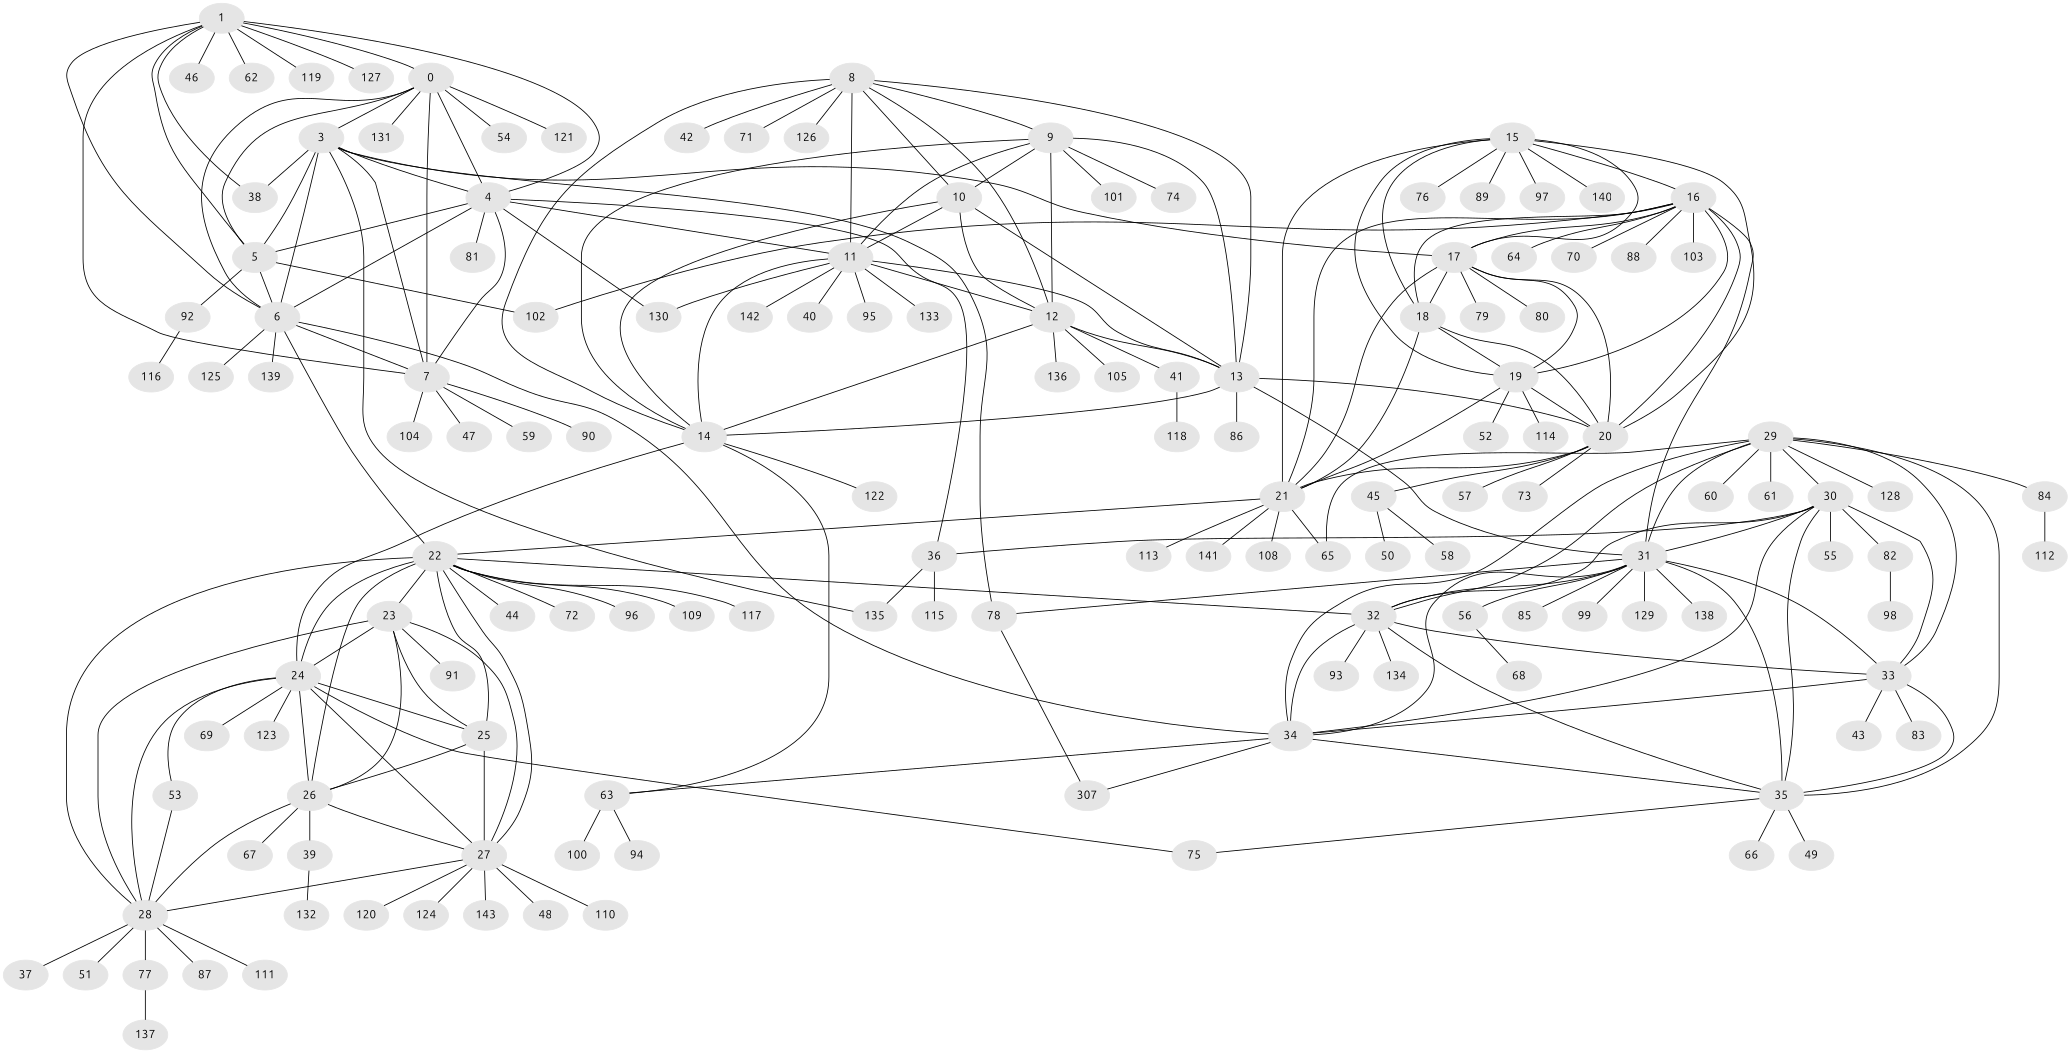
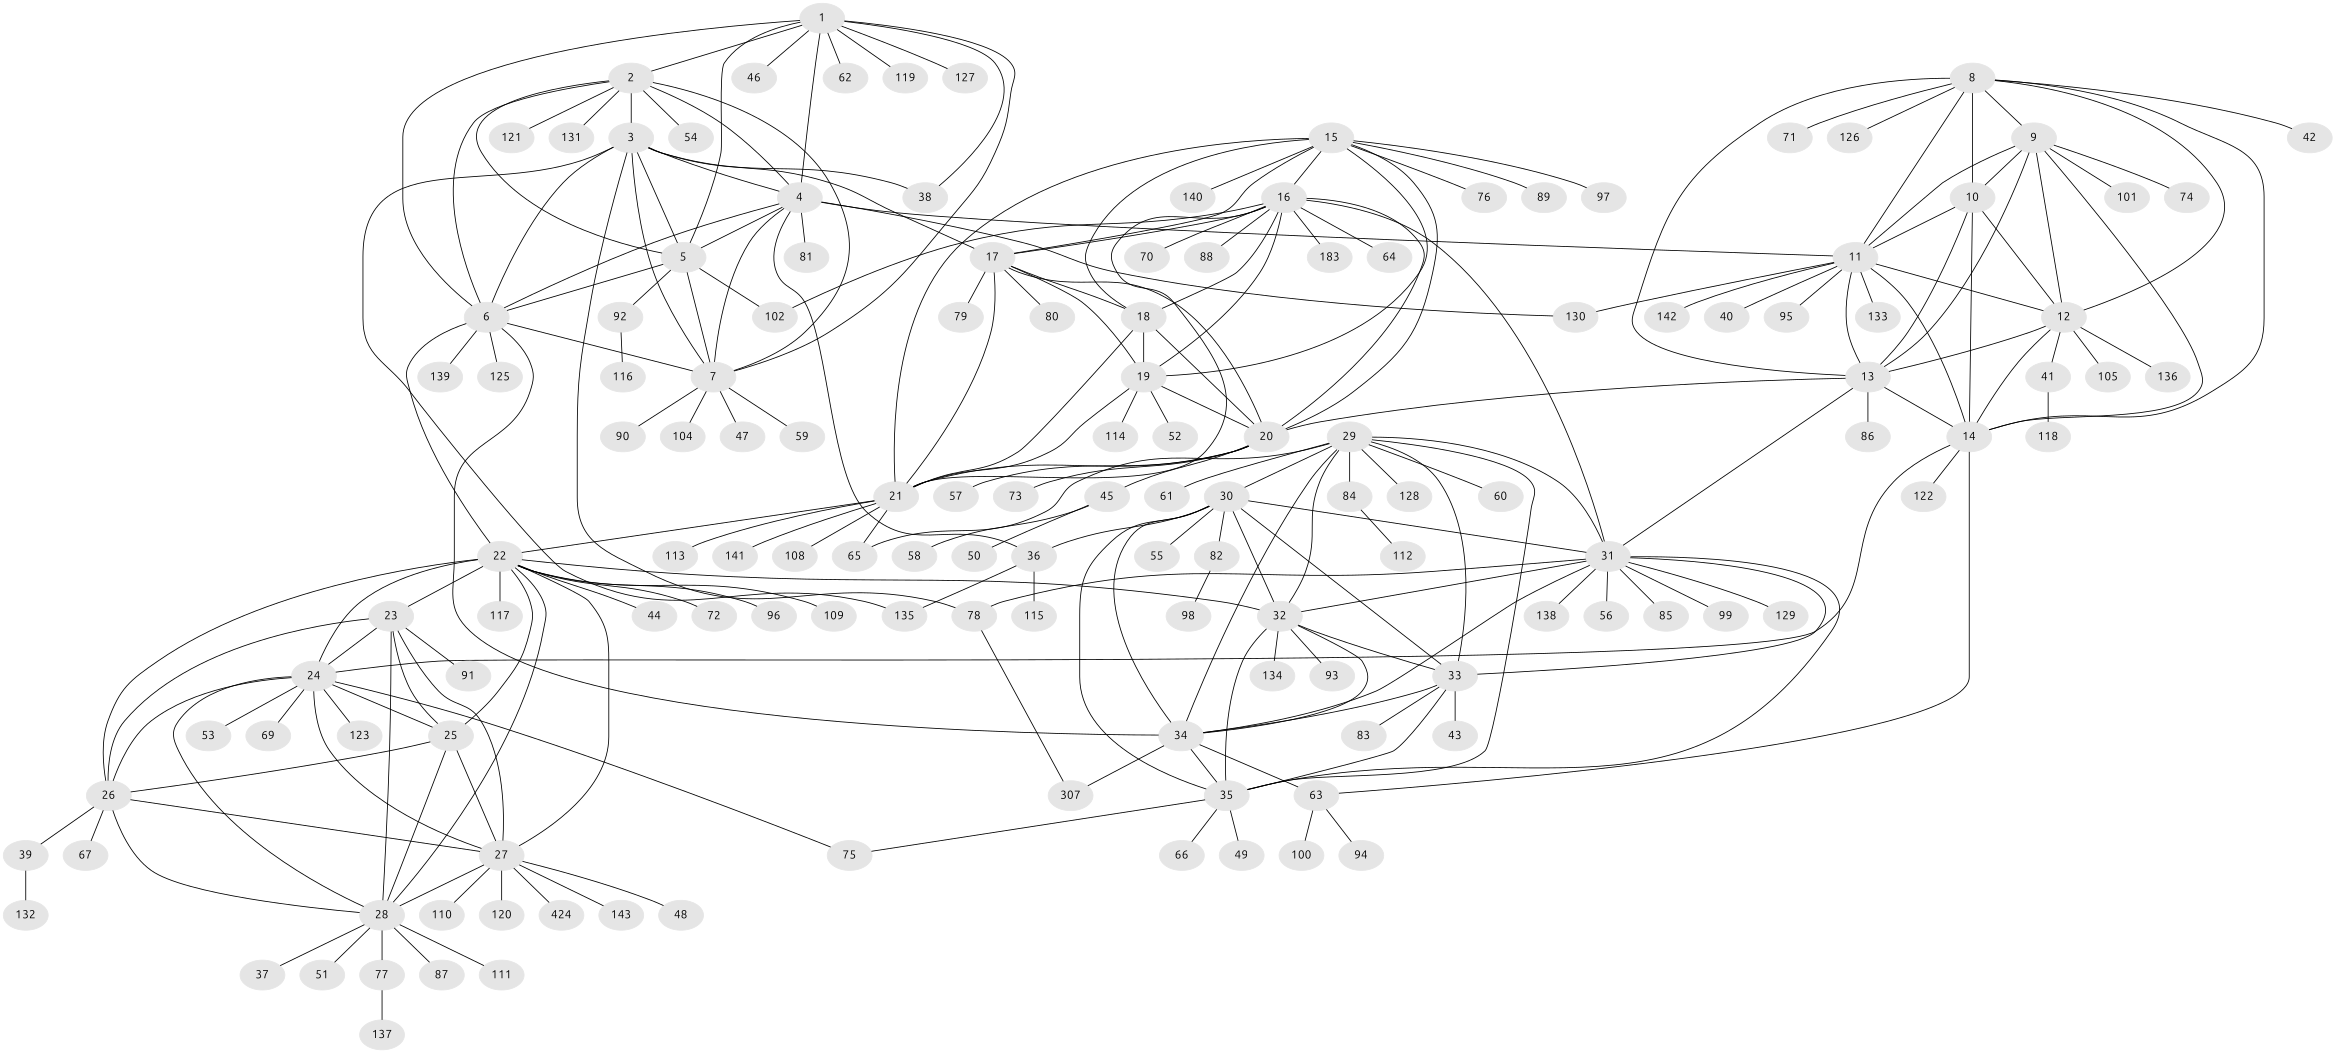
(431, 78) -> (631, 78)
(1694, 257) -> (1330, 257)
none -> (698, 317)
(1519, 676) -> none
(160, 855) -> (415, 830)
(426, 915) -> (561, 915)
